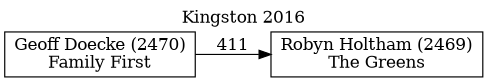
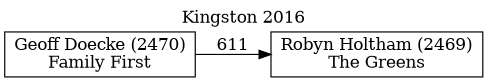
(233, 46) -> (233, 46)
